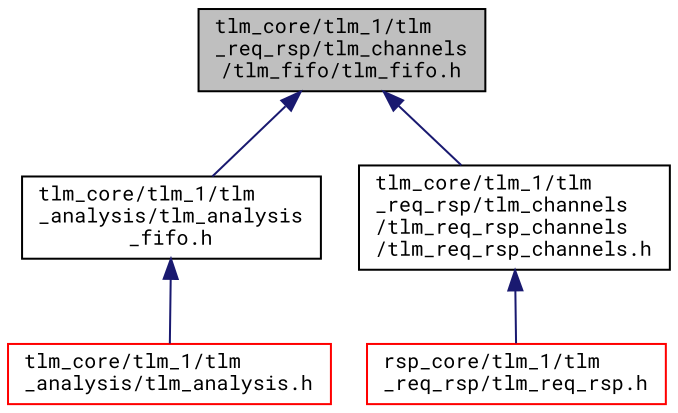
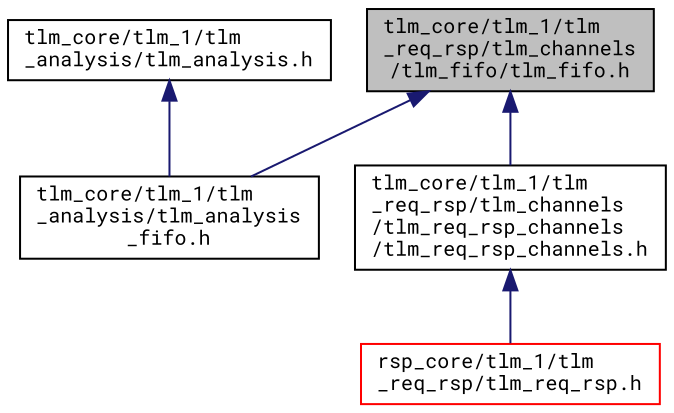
(170, 311) -> (169, 139)
(169, 374) -> (169, 50)
